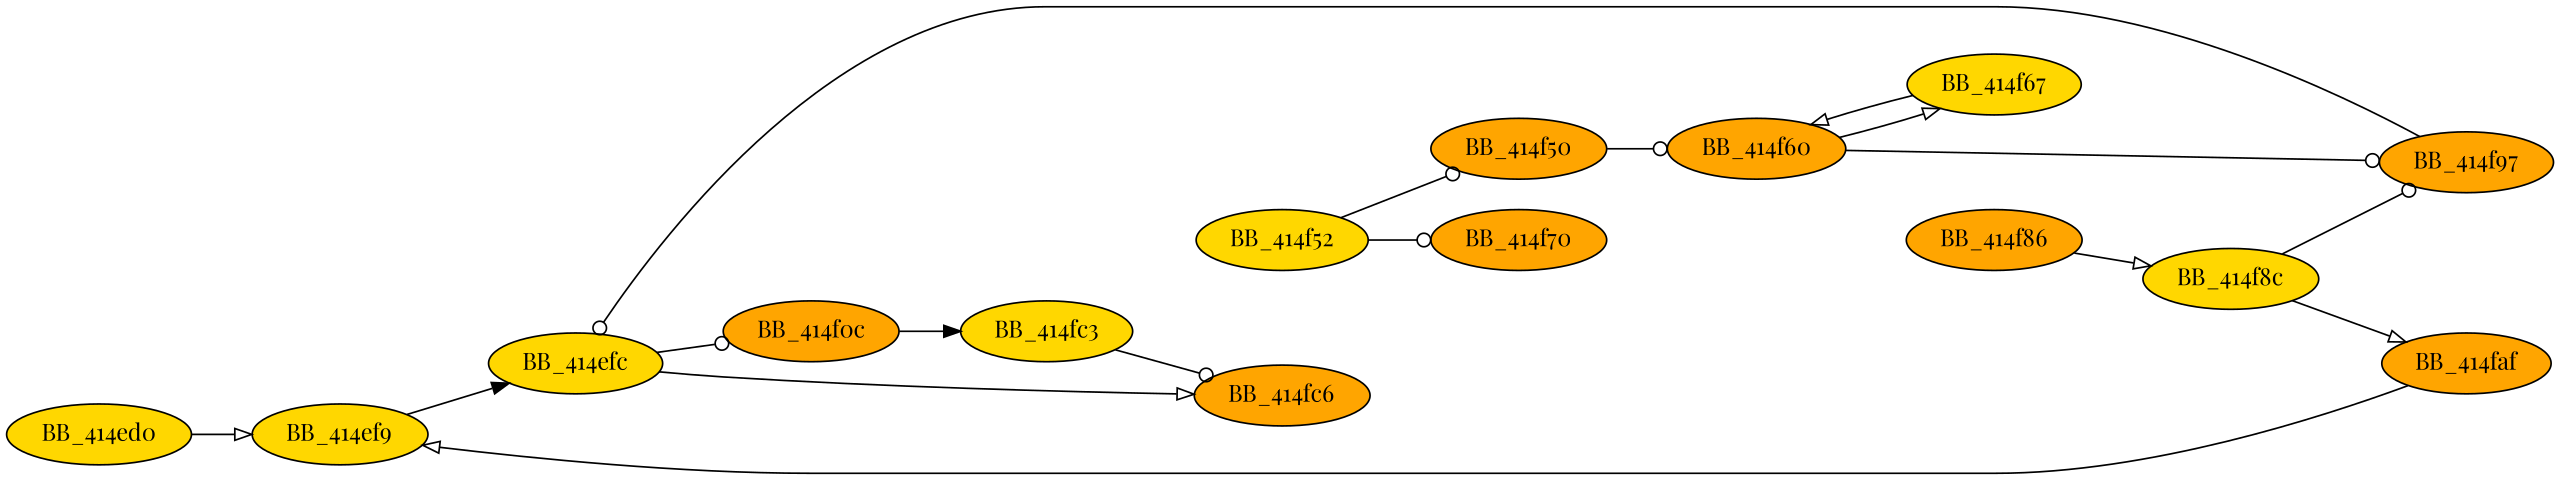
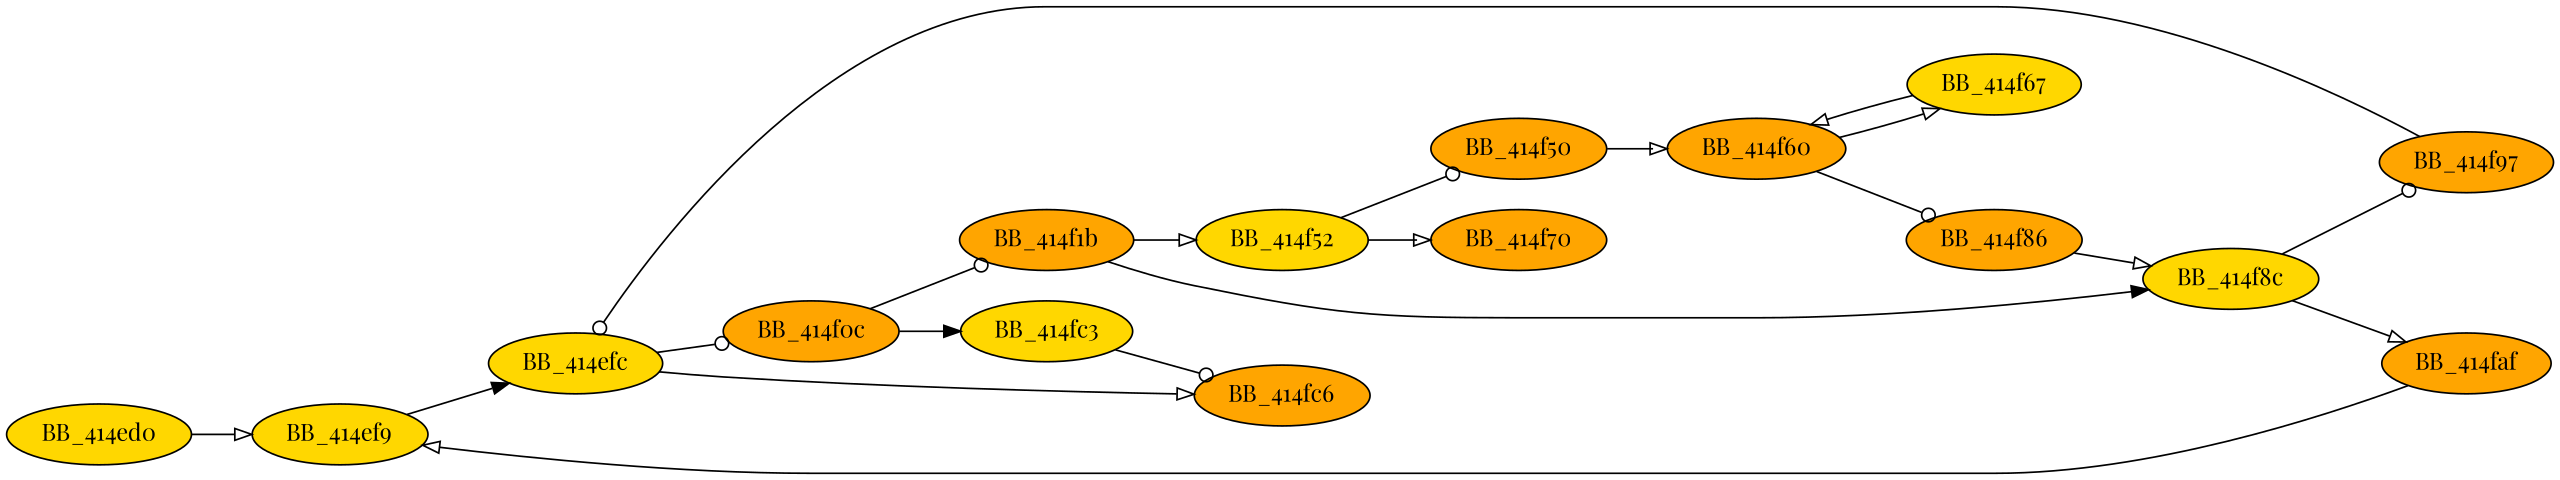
(1630, 149) -> (1630, 149)
(2105, 155) -> (1869, 192)
none -> (1047, 240)
(1393, 240) -> (1393, 240)
